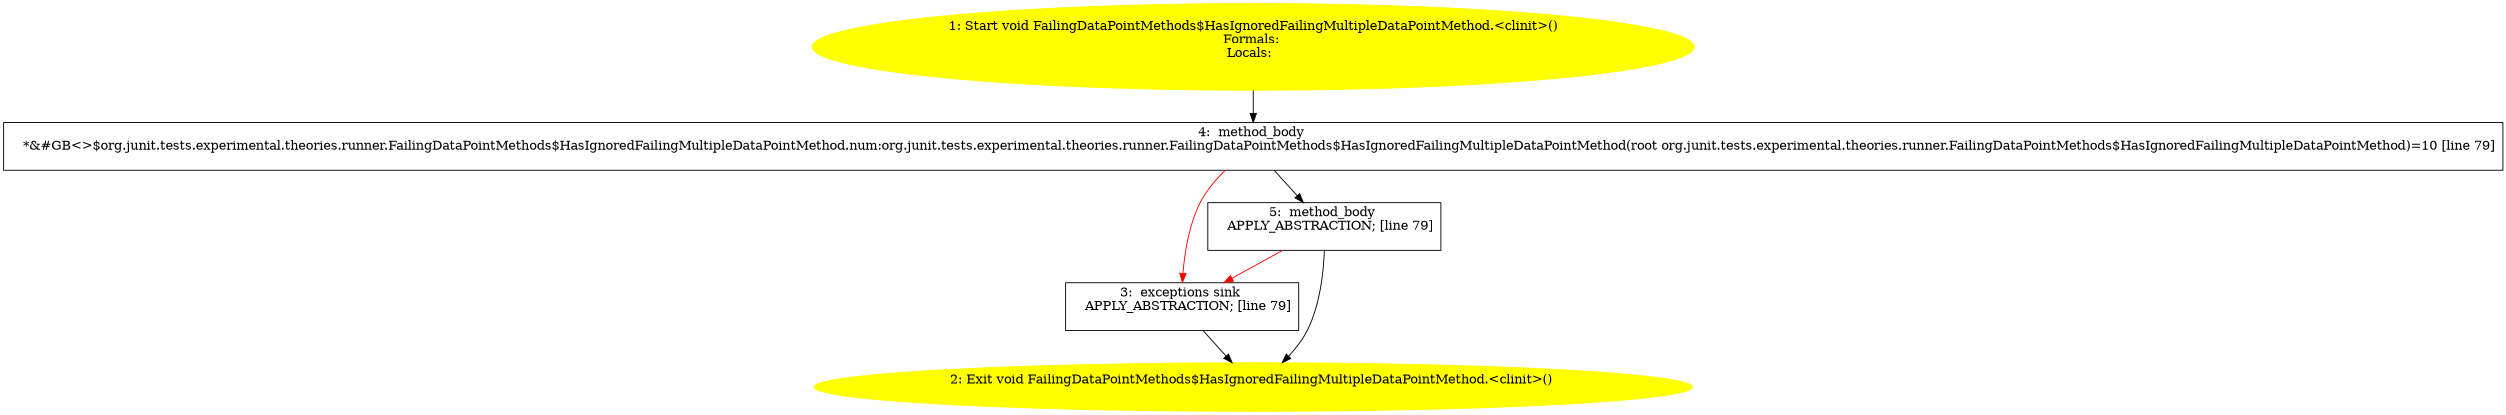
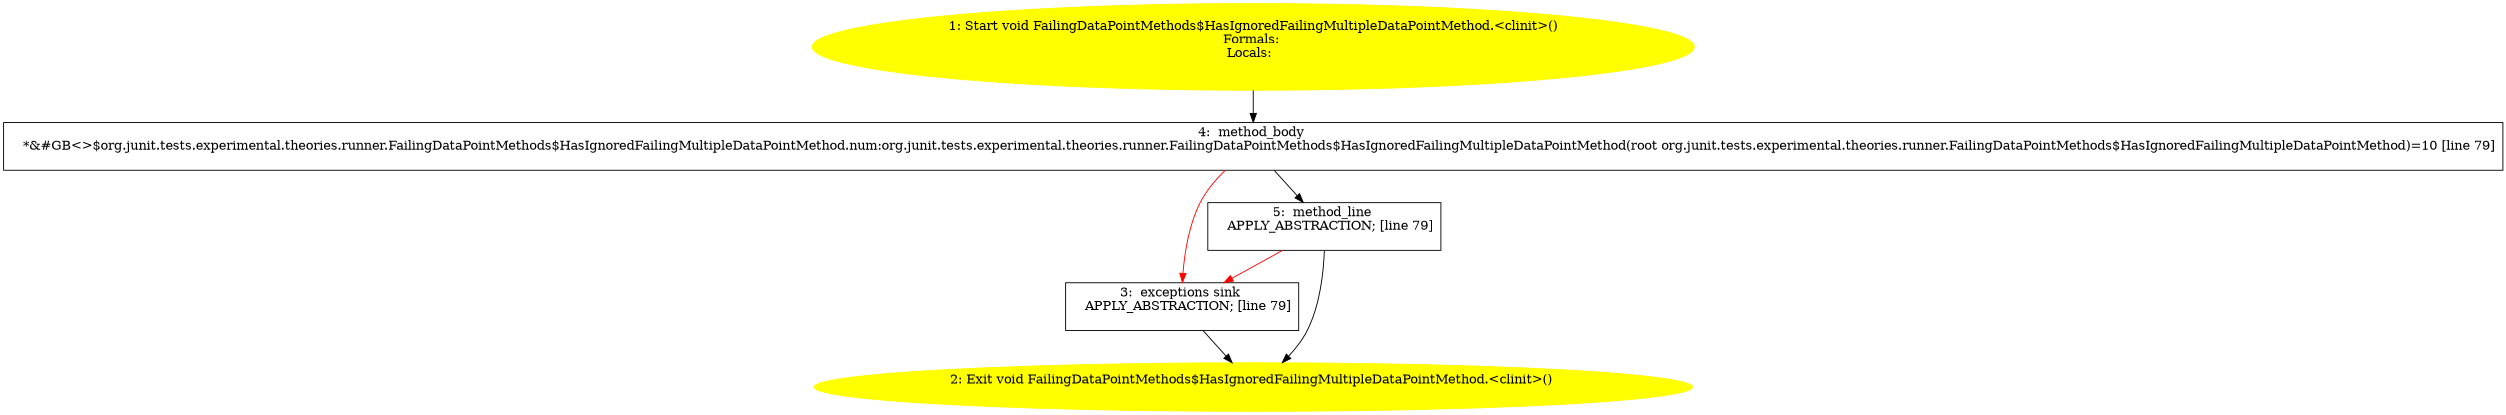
(1324, 227) -> (1324, 227)
